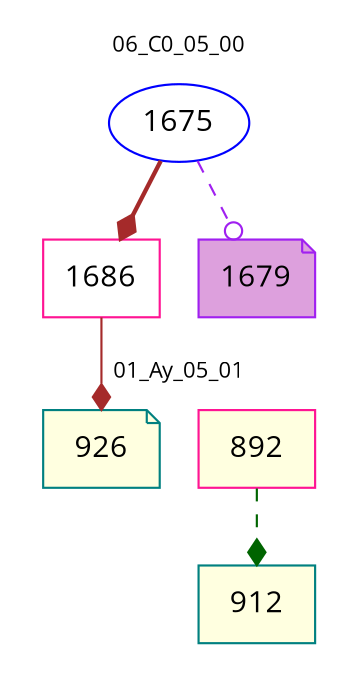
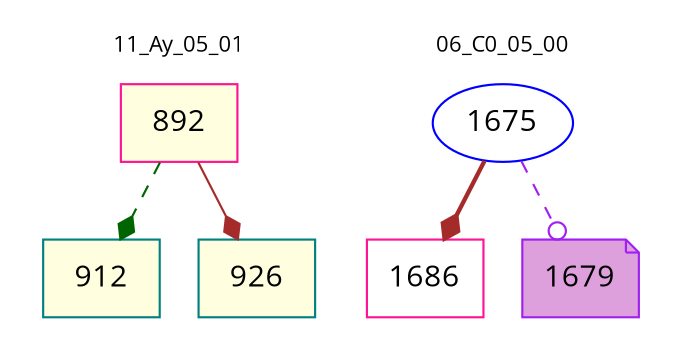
(101, 365) -> (212, 189)
(179, 372) -> (179, 46)
(101, 449) -> (257, 278)
